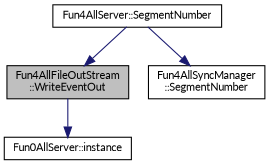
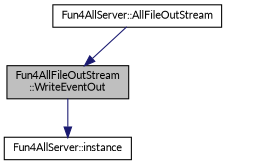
(137, 16) -> (137, 16)
(207, 82) -> none
(68, 148) -> (68, 148)
